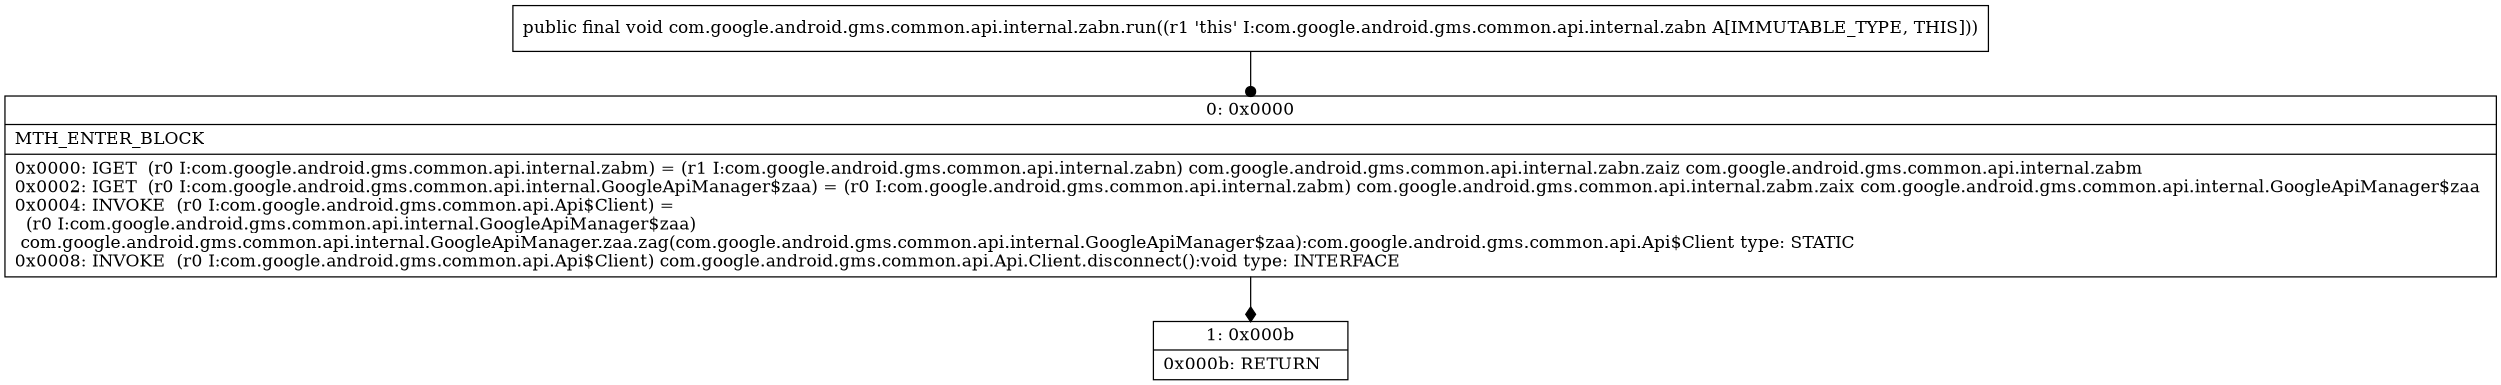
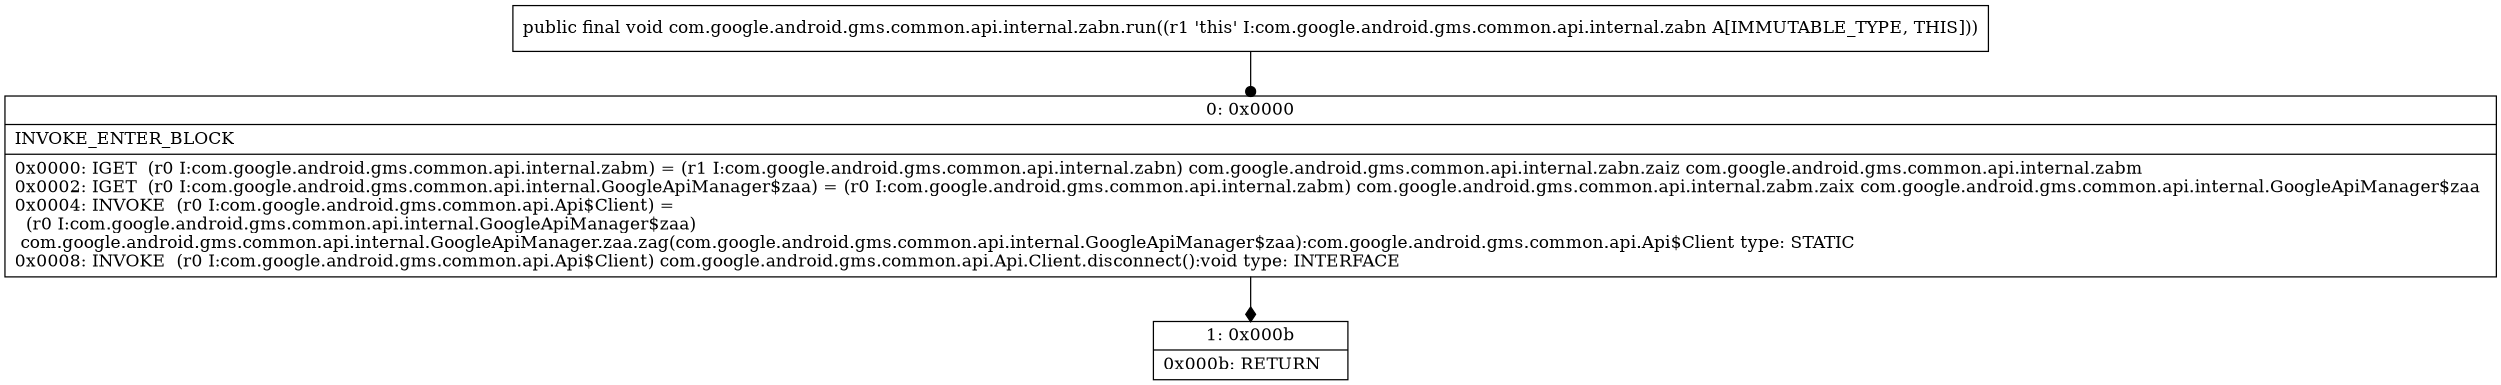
(110, 139) -> (125, 139)
